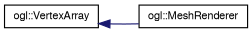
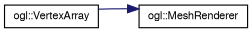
(124, 24) -> (113, 9)
